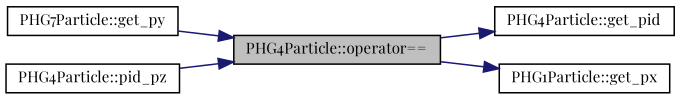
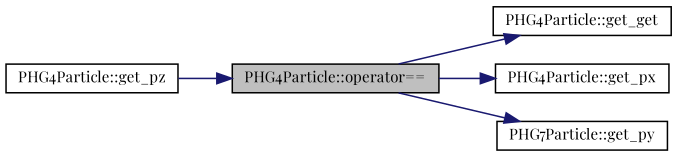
(584, 21) -> (582, 21)
(198, 33) -> (452, 105)
(93, 78) -> (92, 78)
(584, 78) -> (582, 78)
